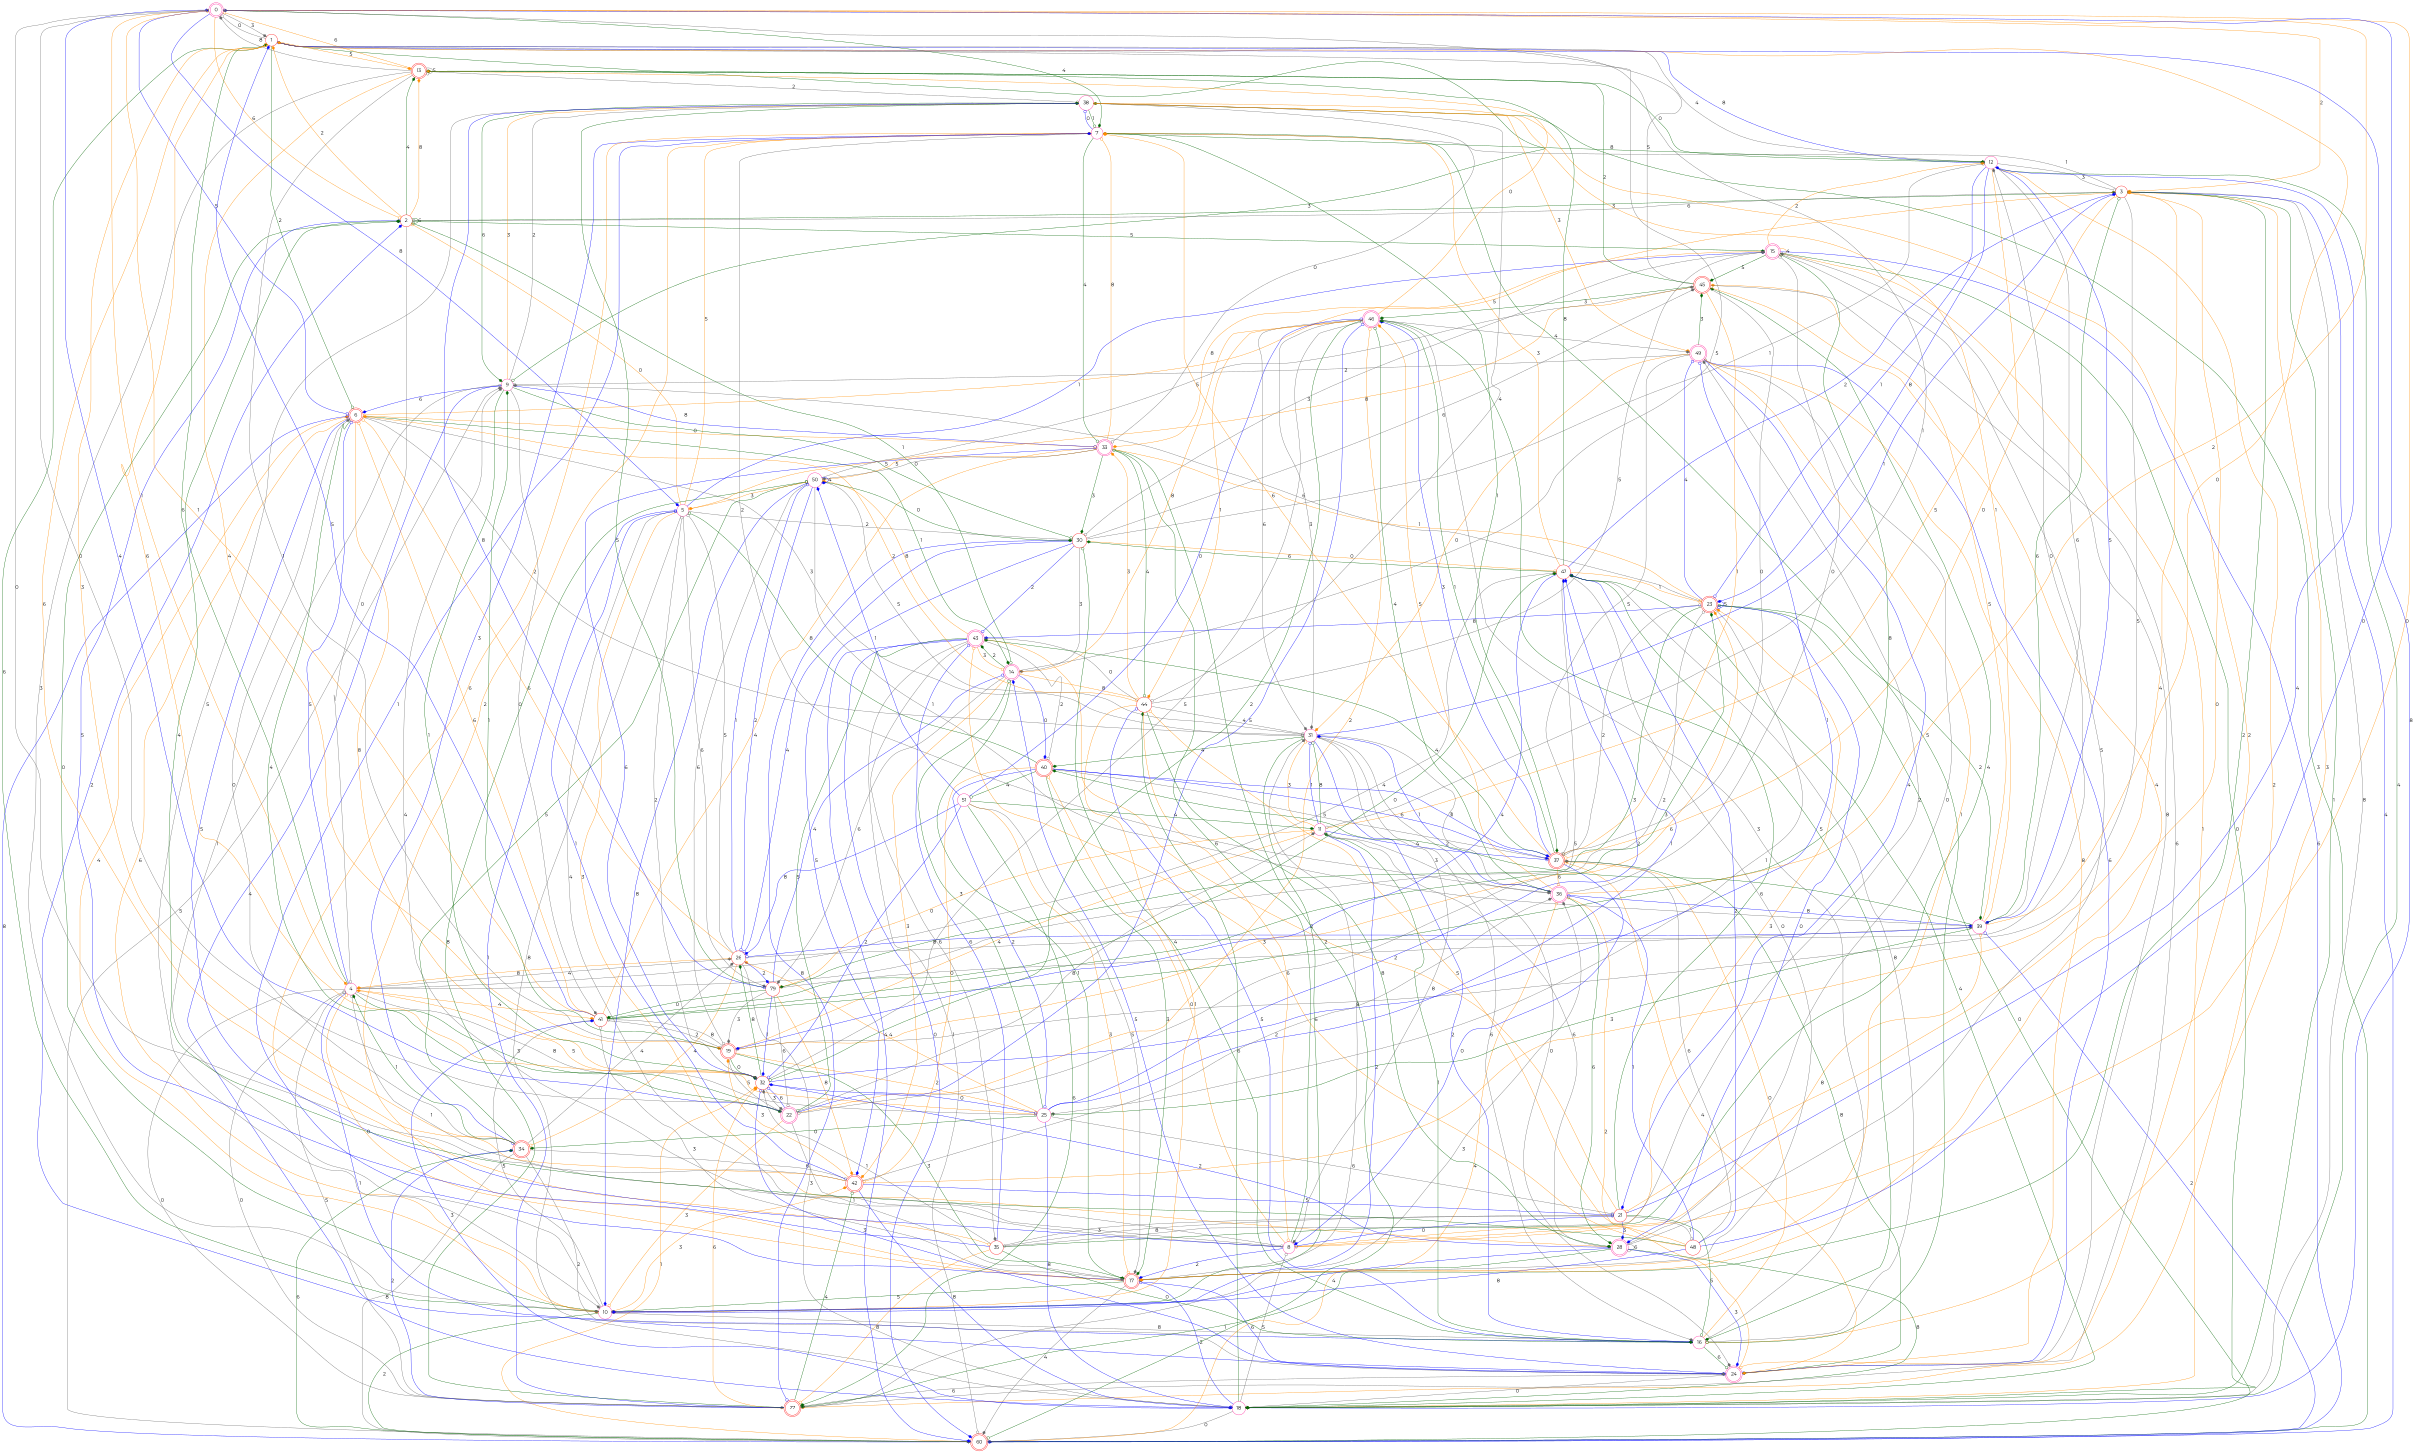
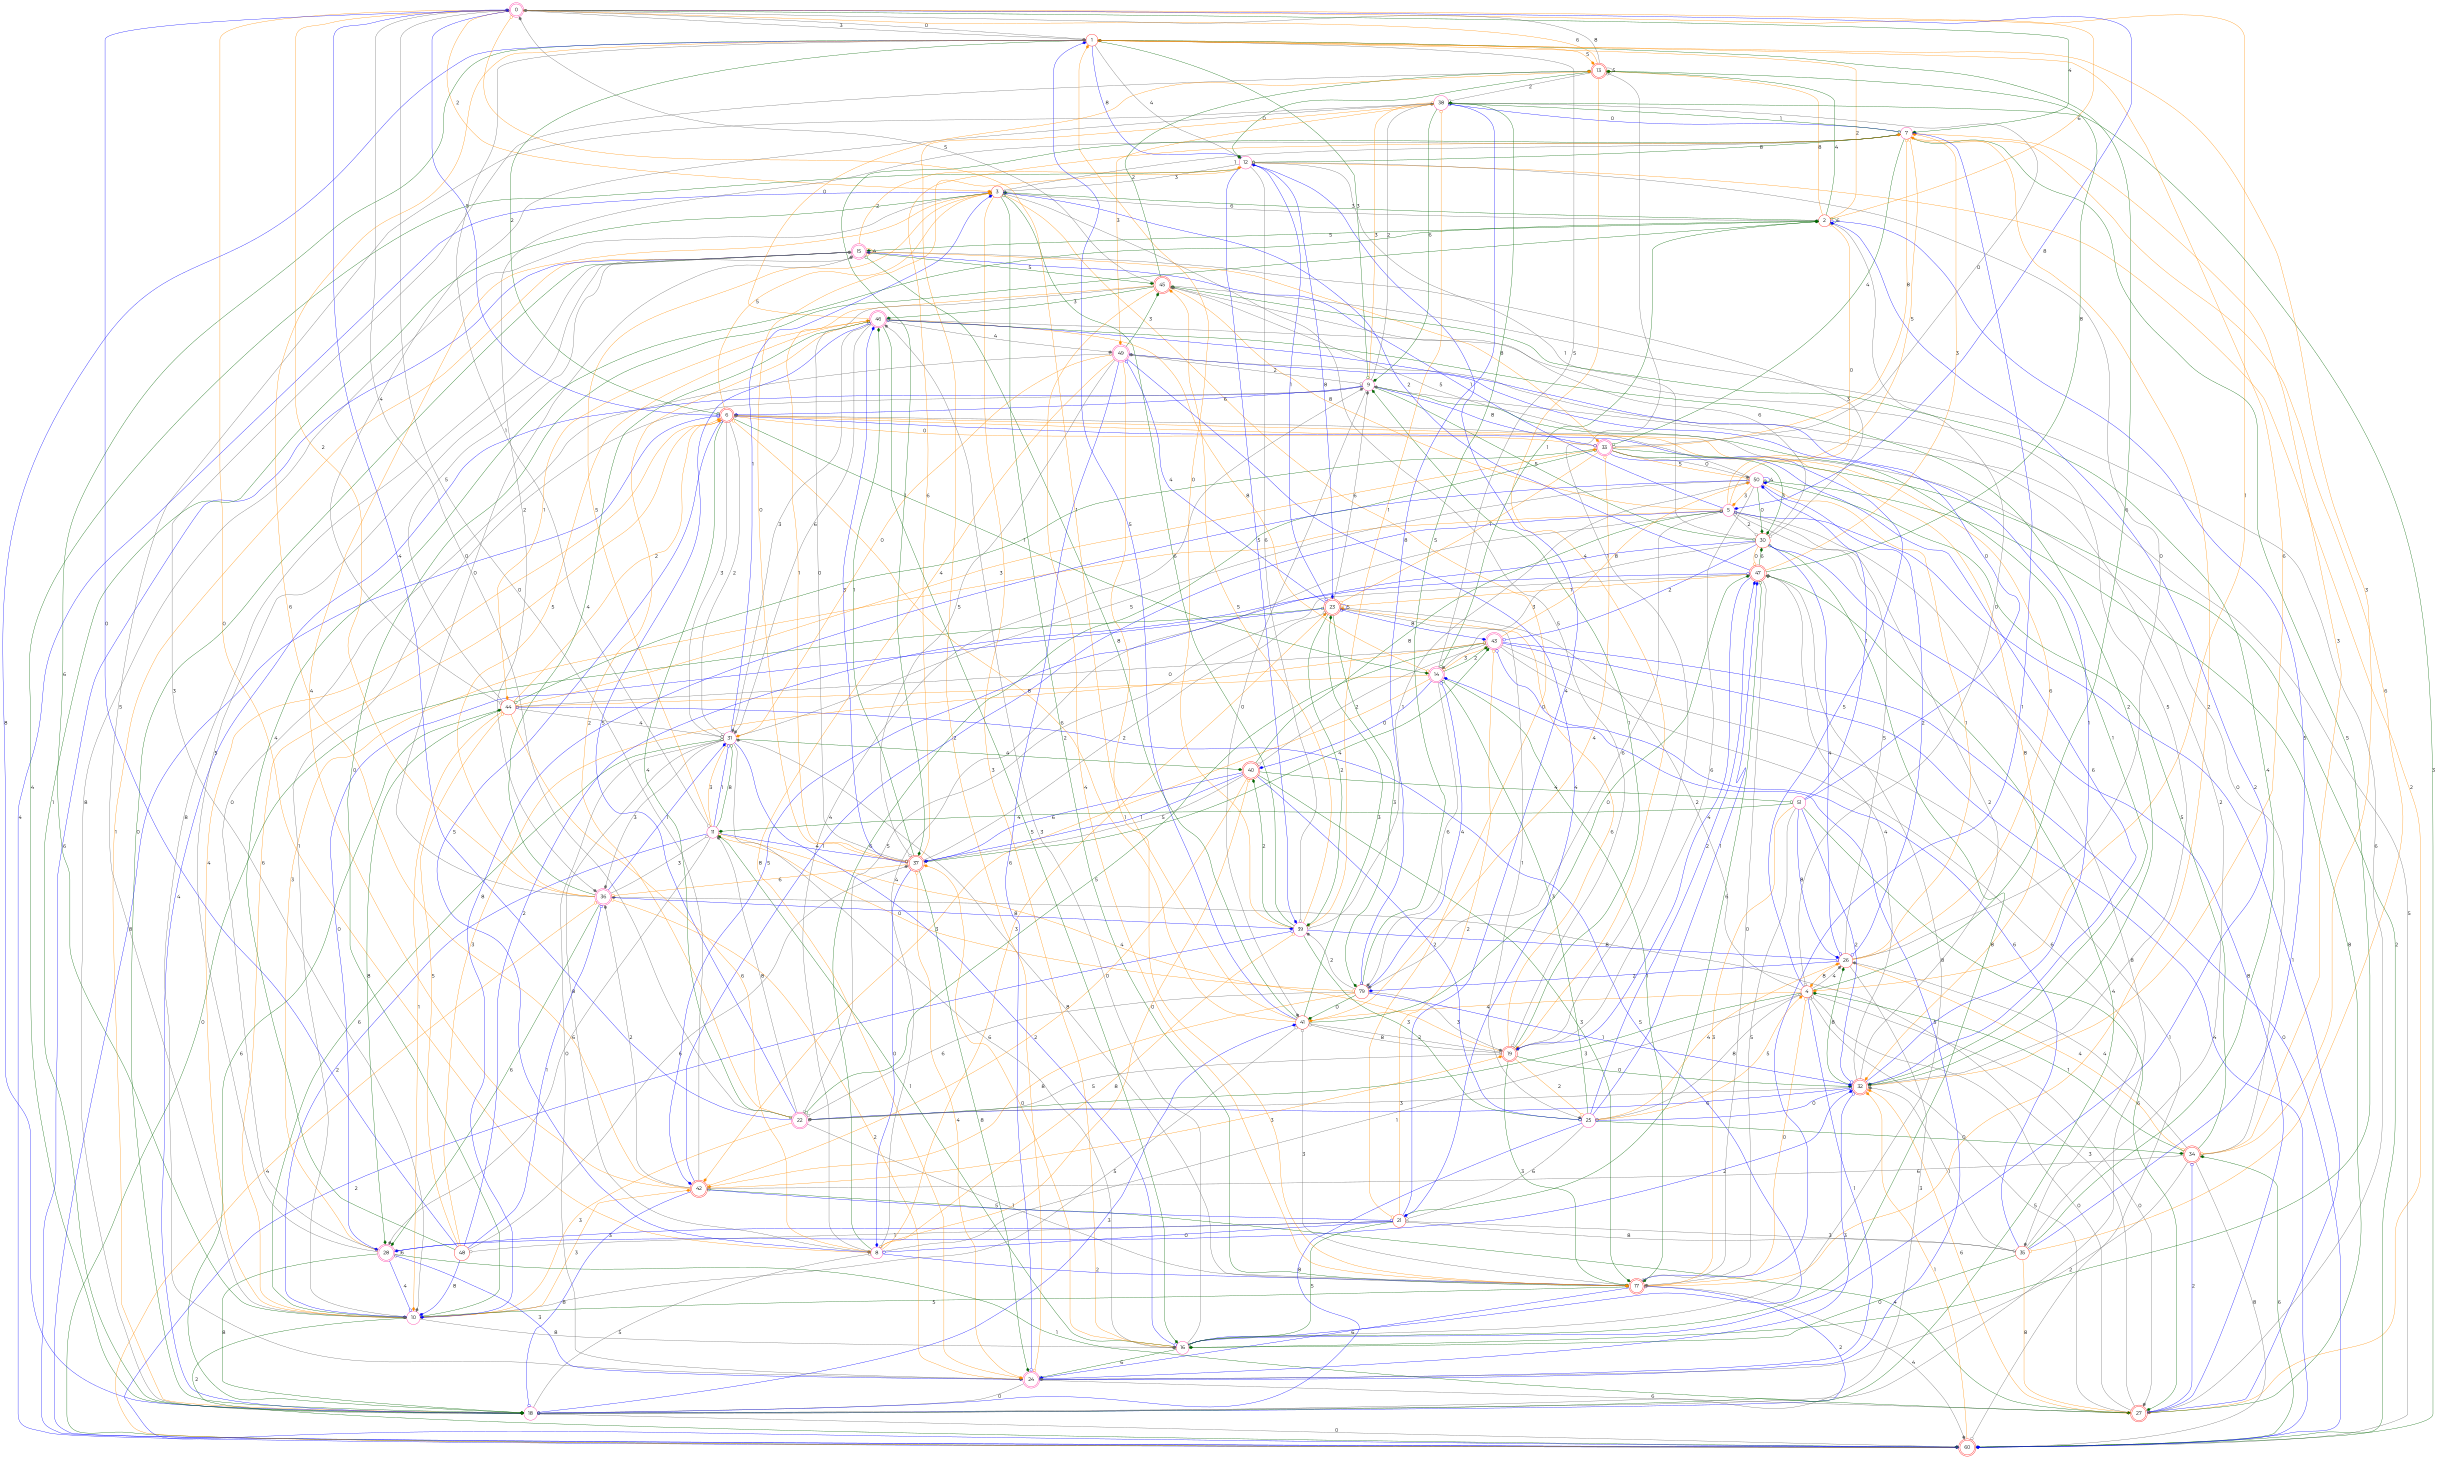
(542, 441) -> (2318, 554)
(1563, 572) -> (1758, 573)
(736, 712) -> (1958, 690)
(1064, 899) -> (1874, 814)
(1824, 937) -> (2078, 304)
(291, 939) -> (651, 790)
(1175, 942) -> (1992, 945)
(351, 989) -> (1807, 992)
(762, 1083) -> (1860, 1087)
